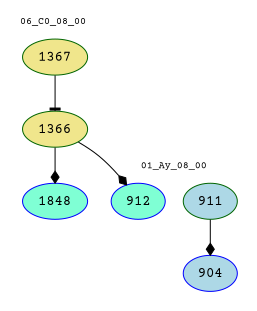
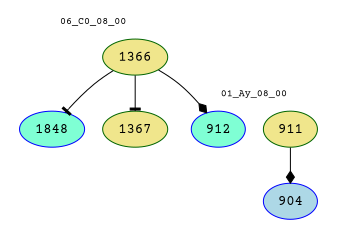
(55, 91) -> (135, 91)
(55, 159) -> (90, 88)
(210, 201) -> (290, 129)
